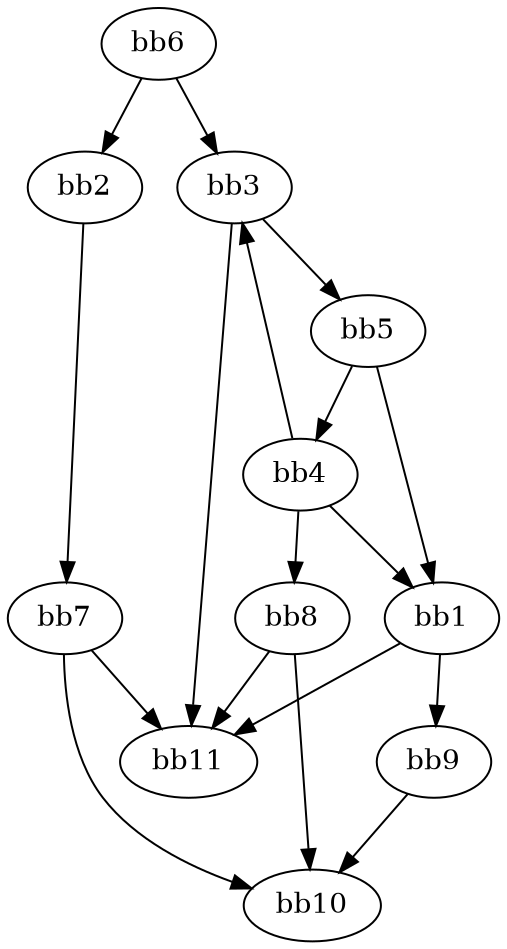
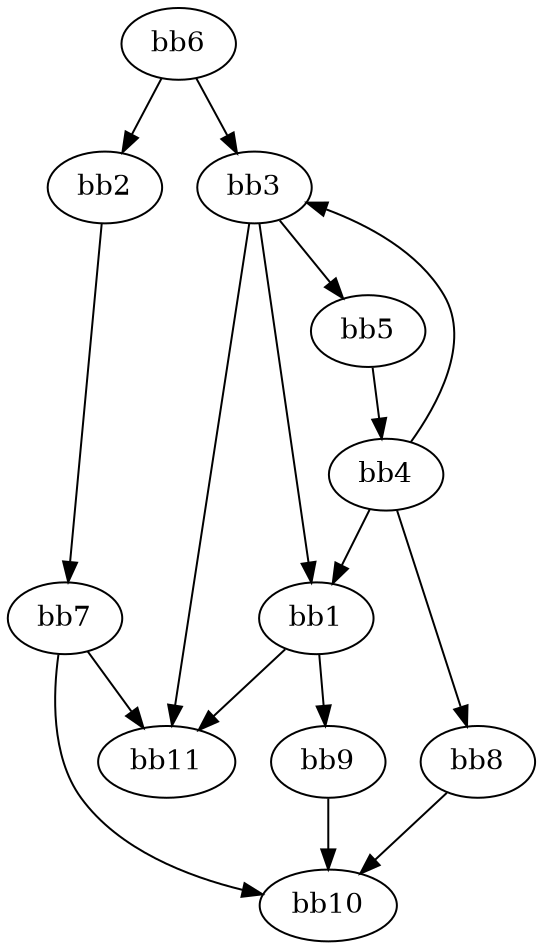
(403, 465) -> (284, 393)
(247, 682) -> none
